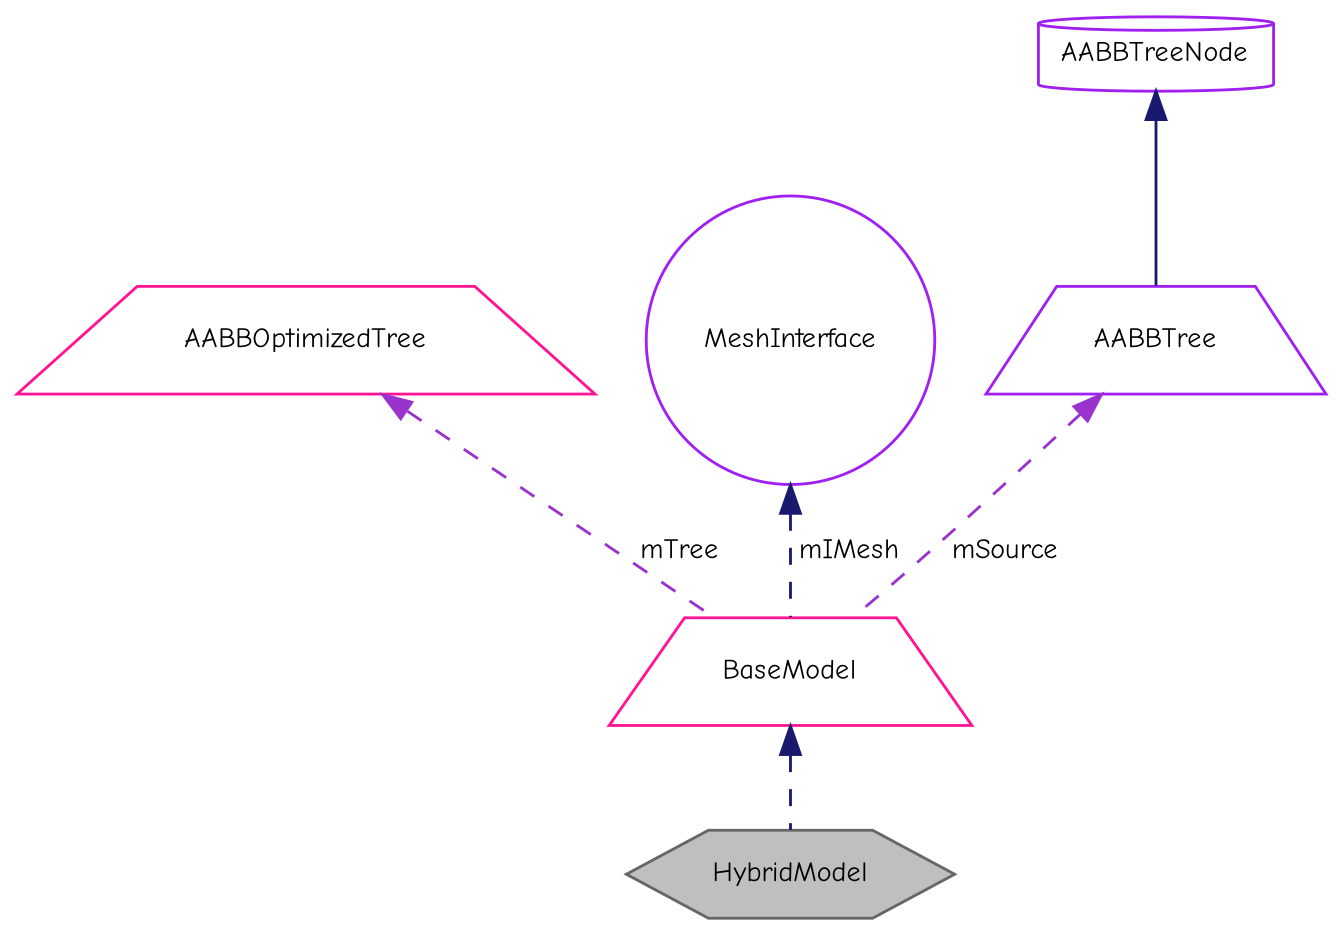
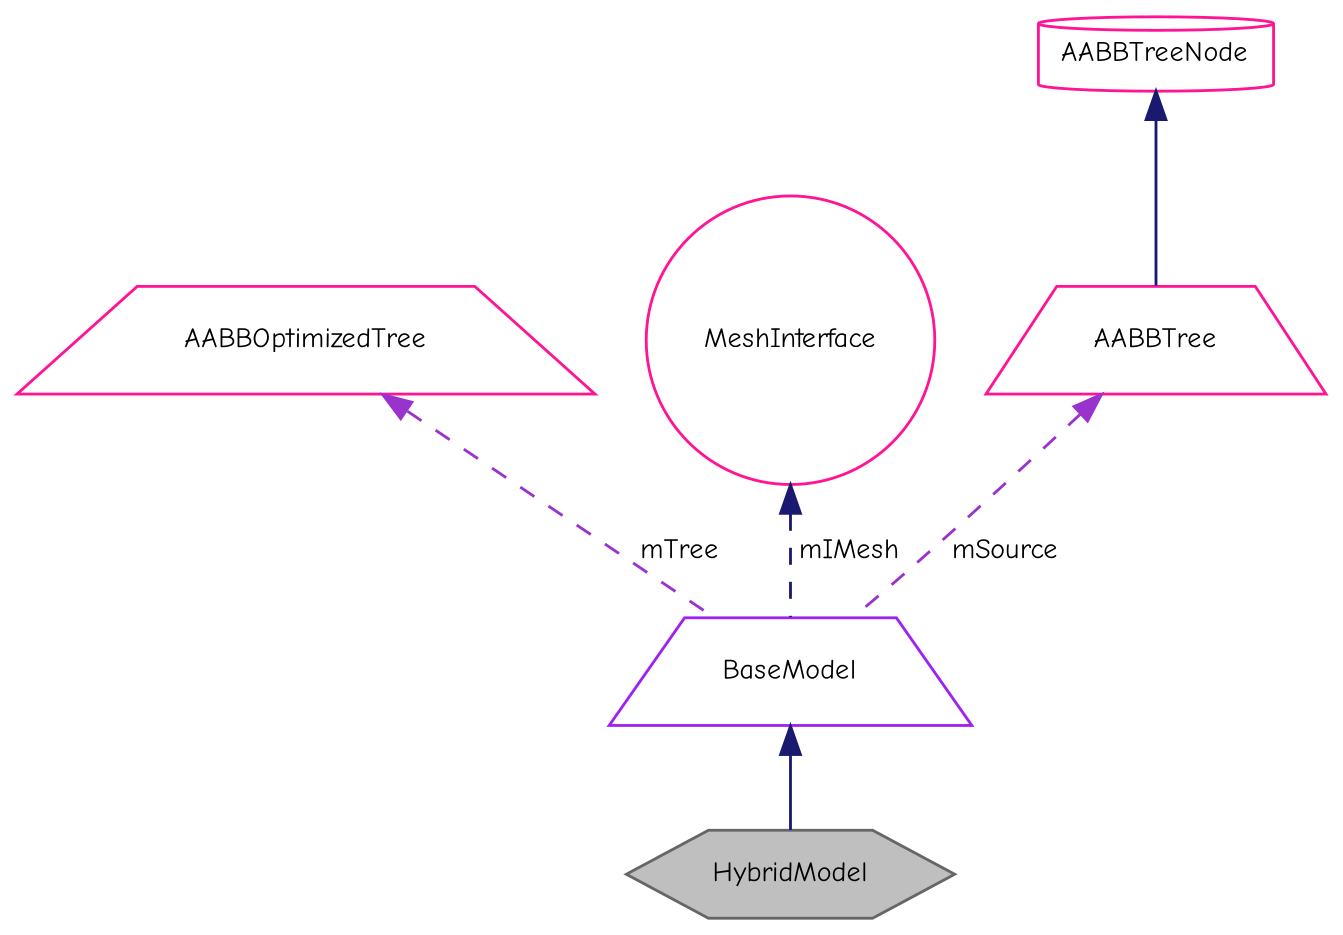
(1156, 54) -> (1156, 54)
(790, 340) -> (790, 340)
(1156, 340) -> (1156, 340)
(790, 672) -> (790, 672)
(790, 793) -> (790, 793)
